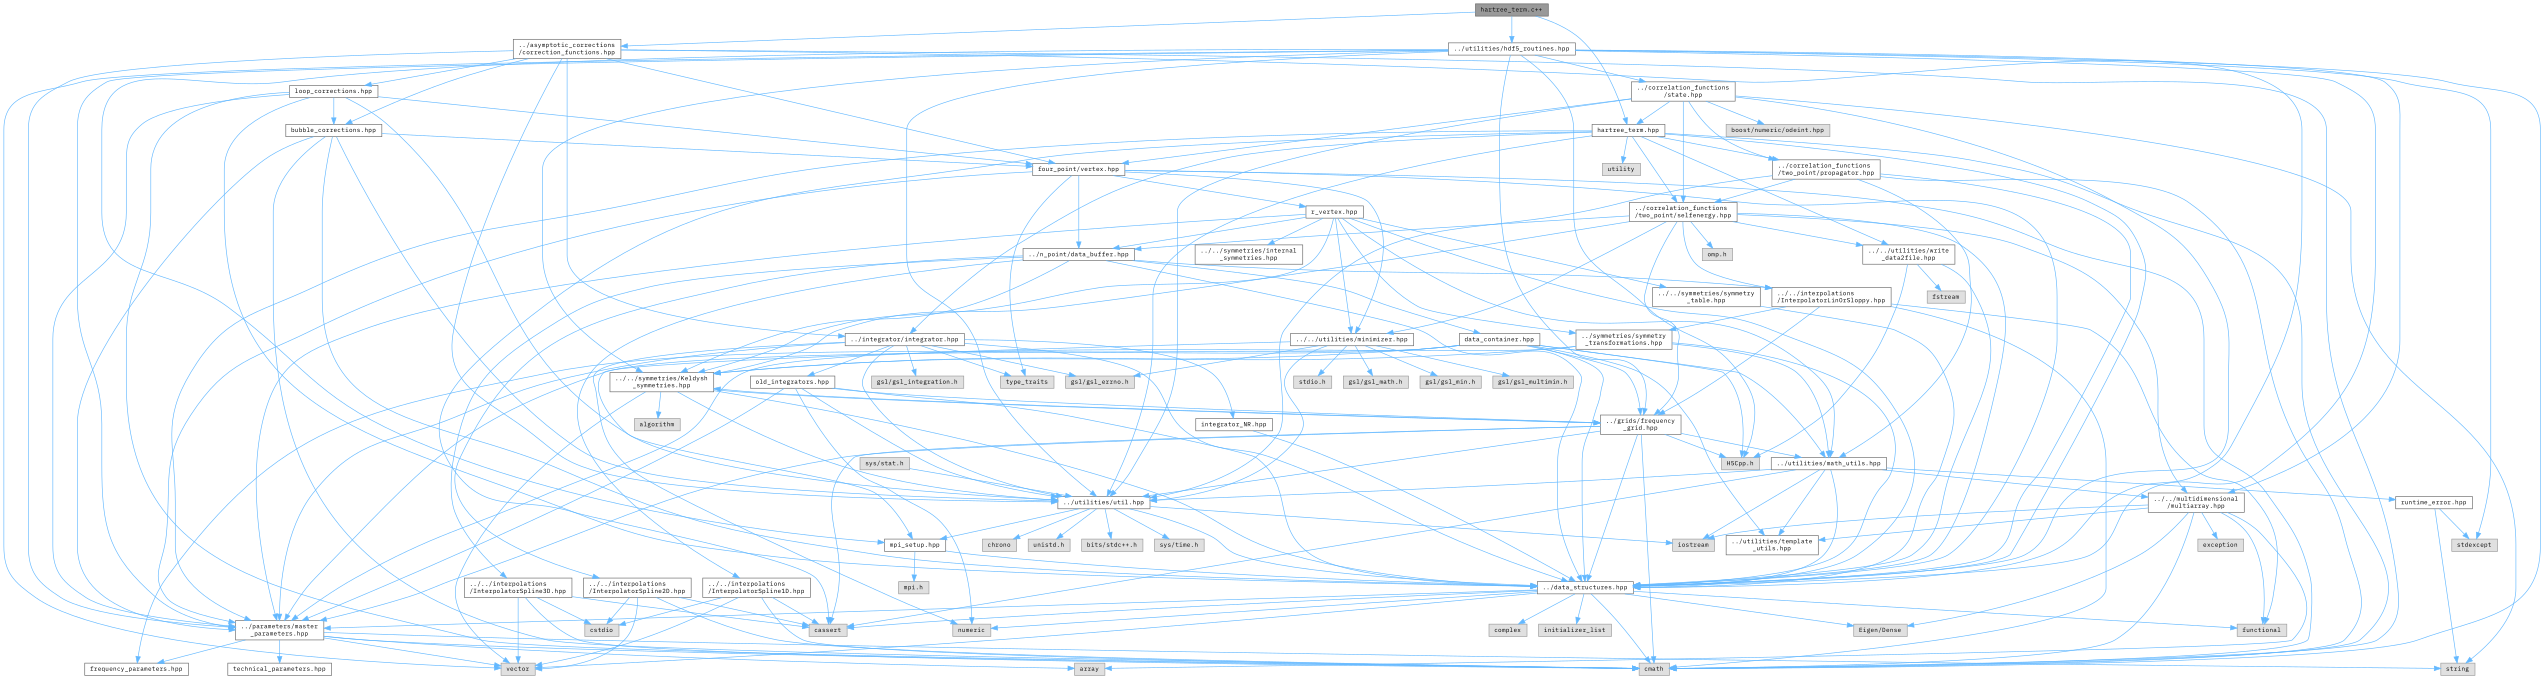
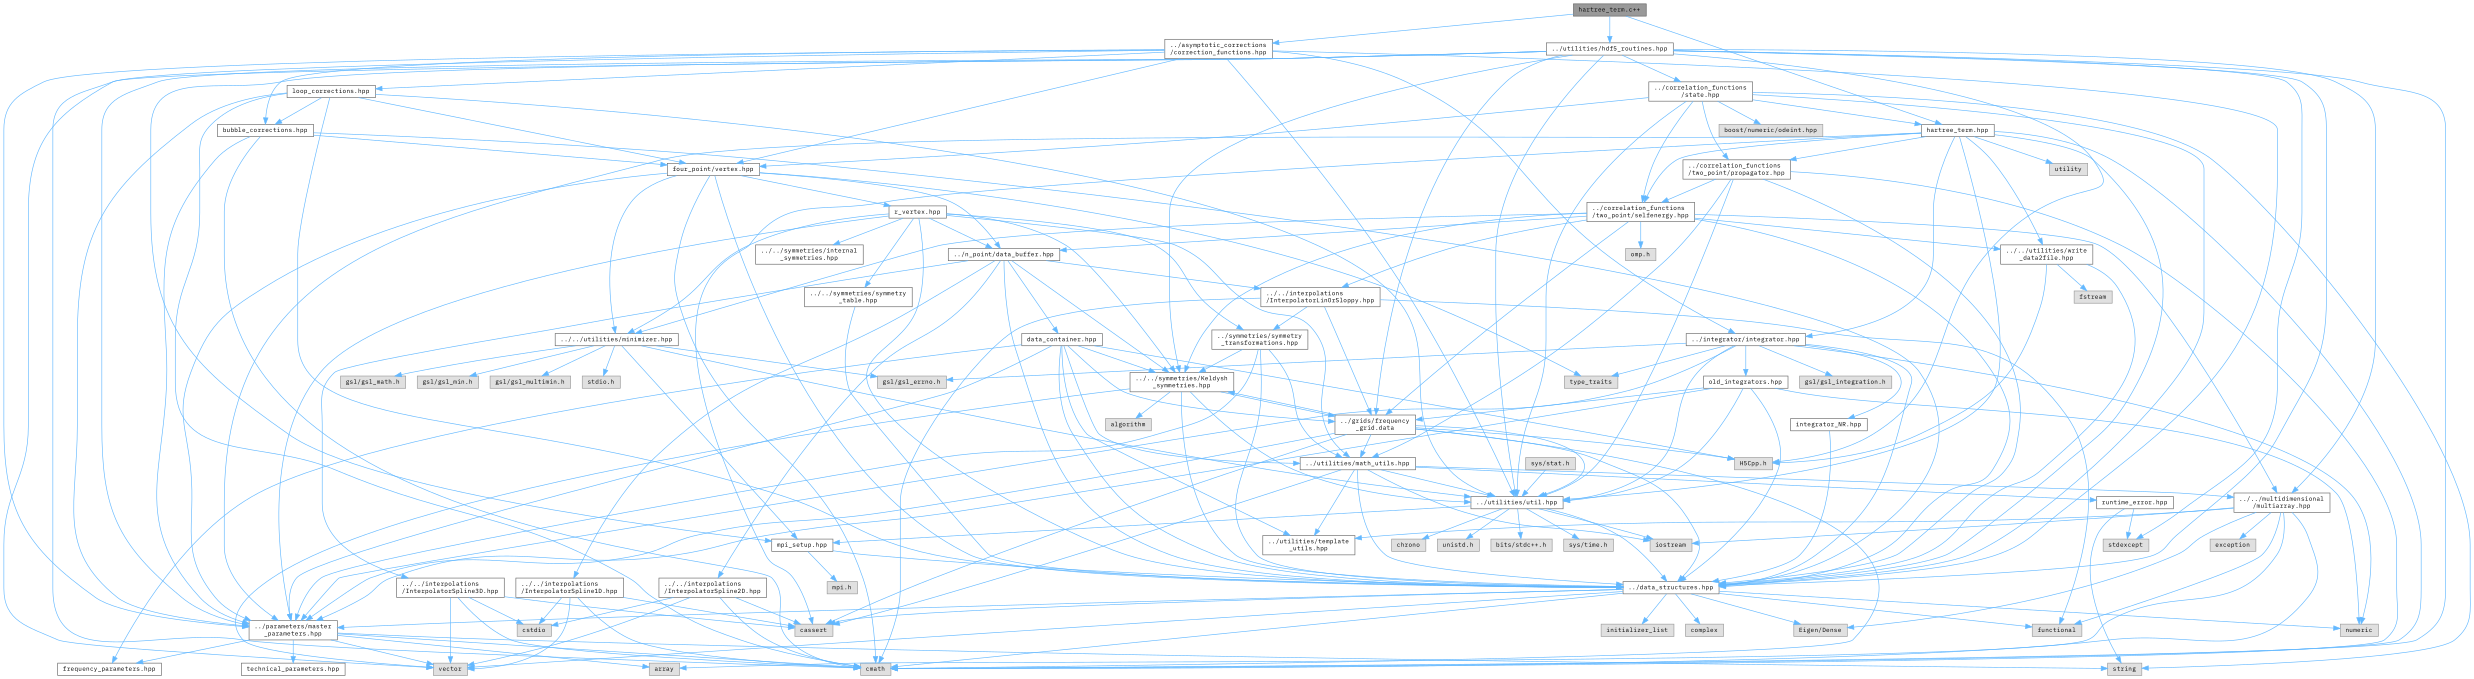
(1641, 425) -> (1375, 425)
(575, 447) -> none
